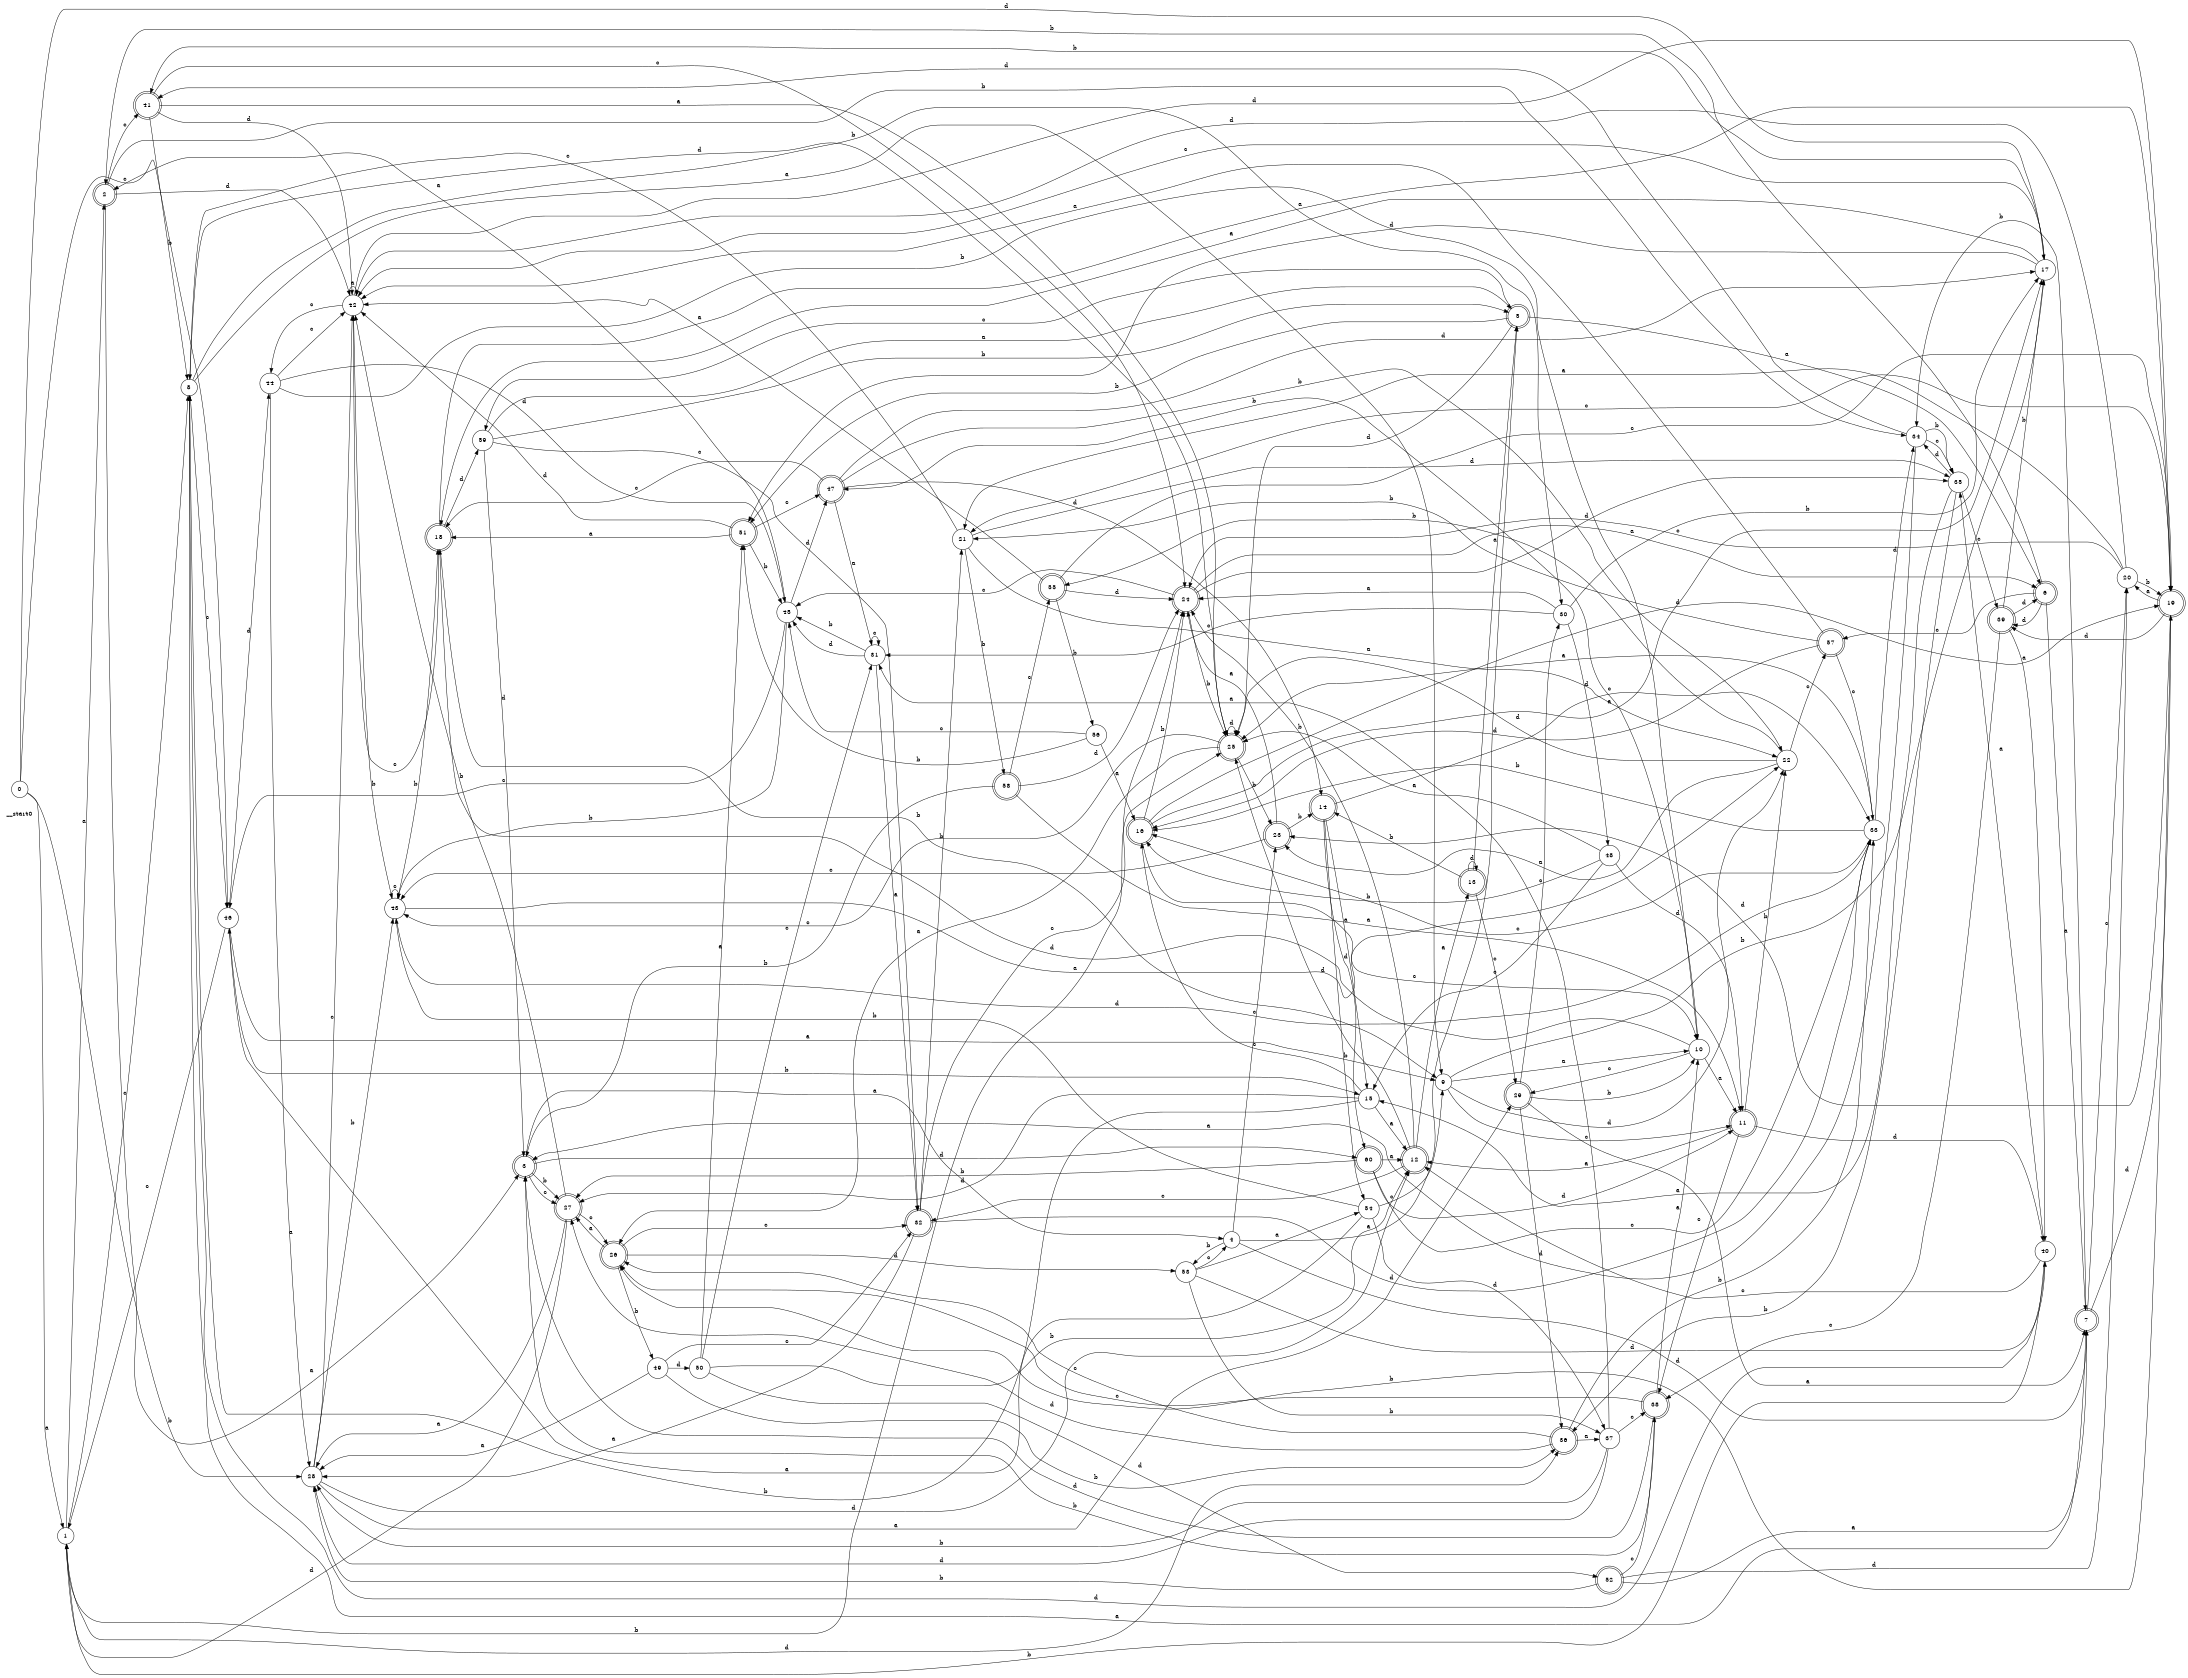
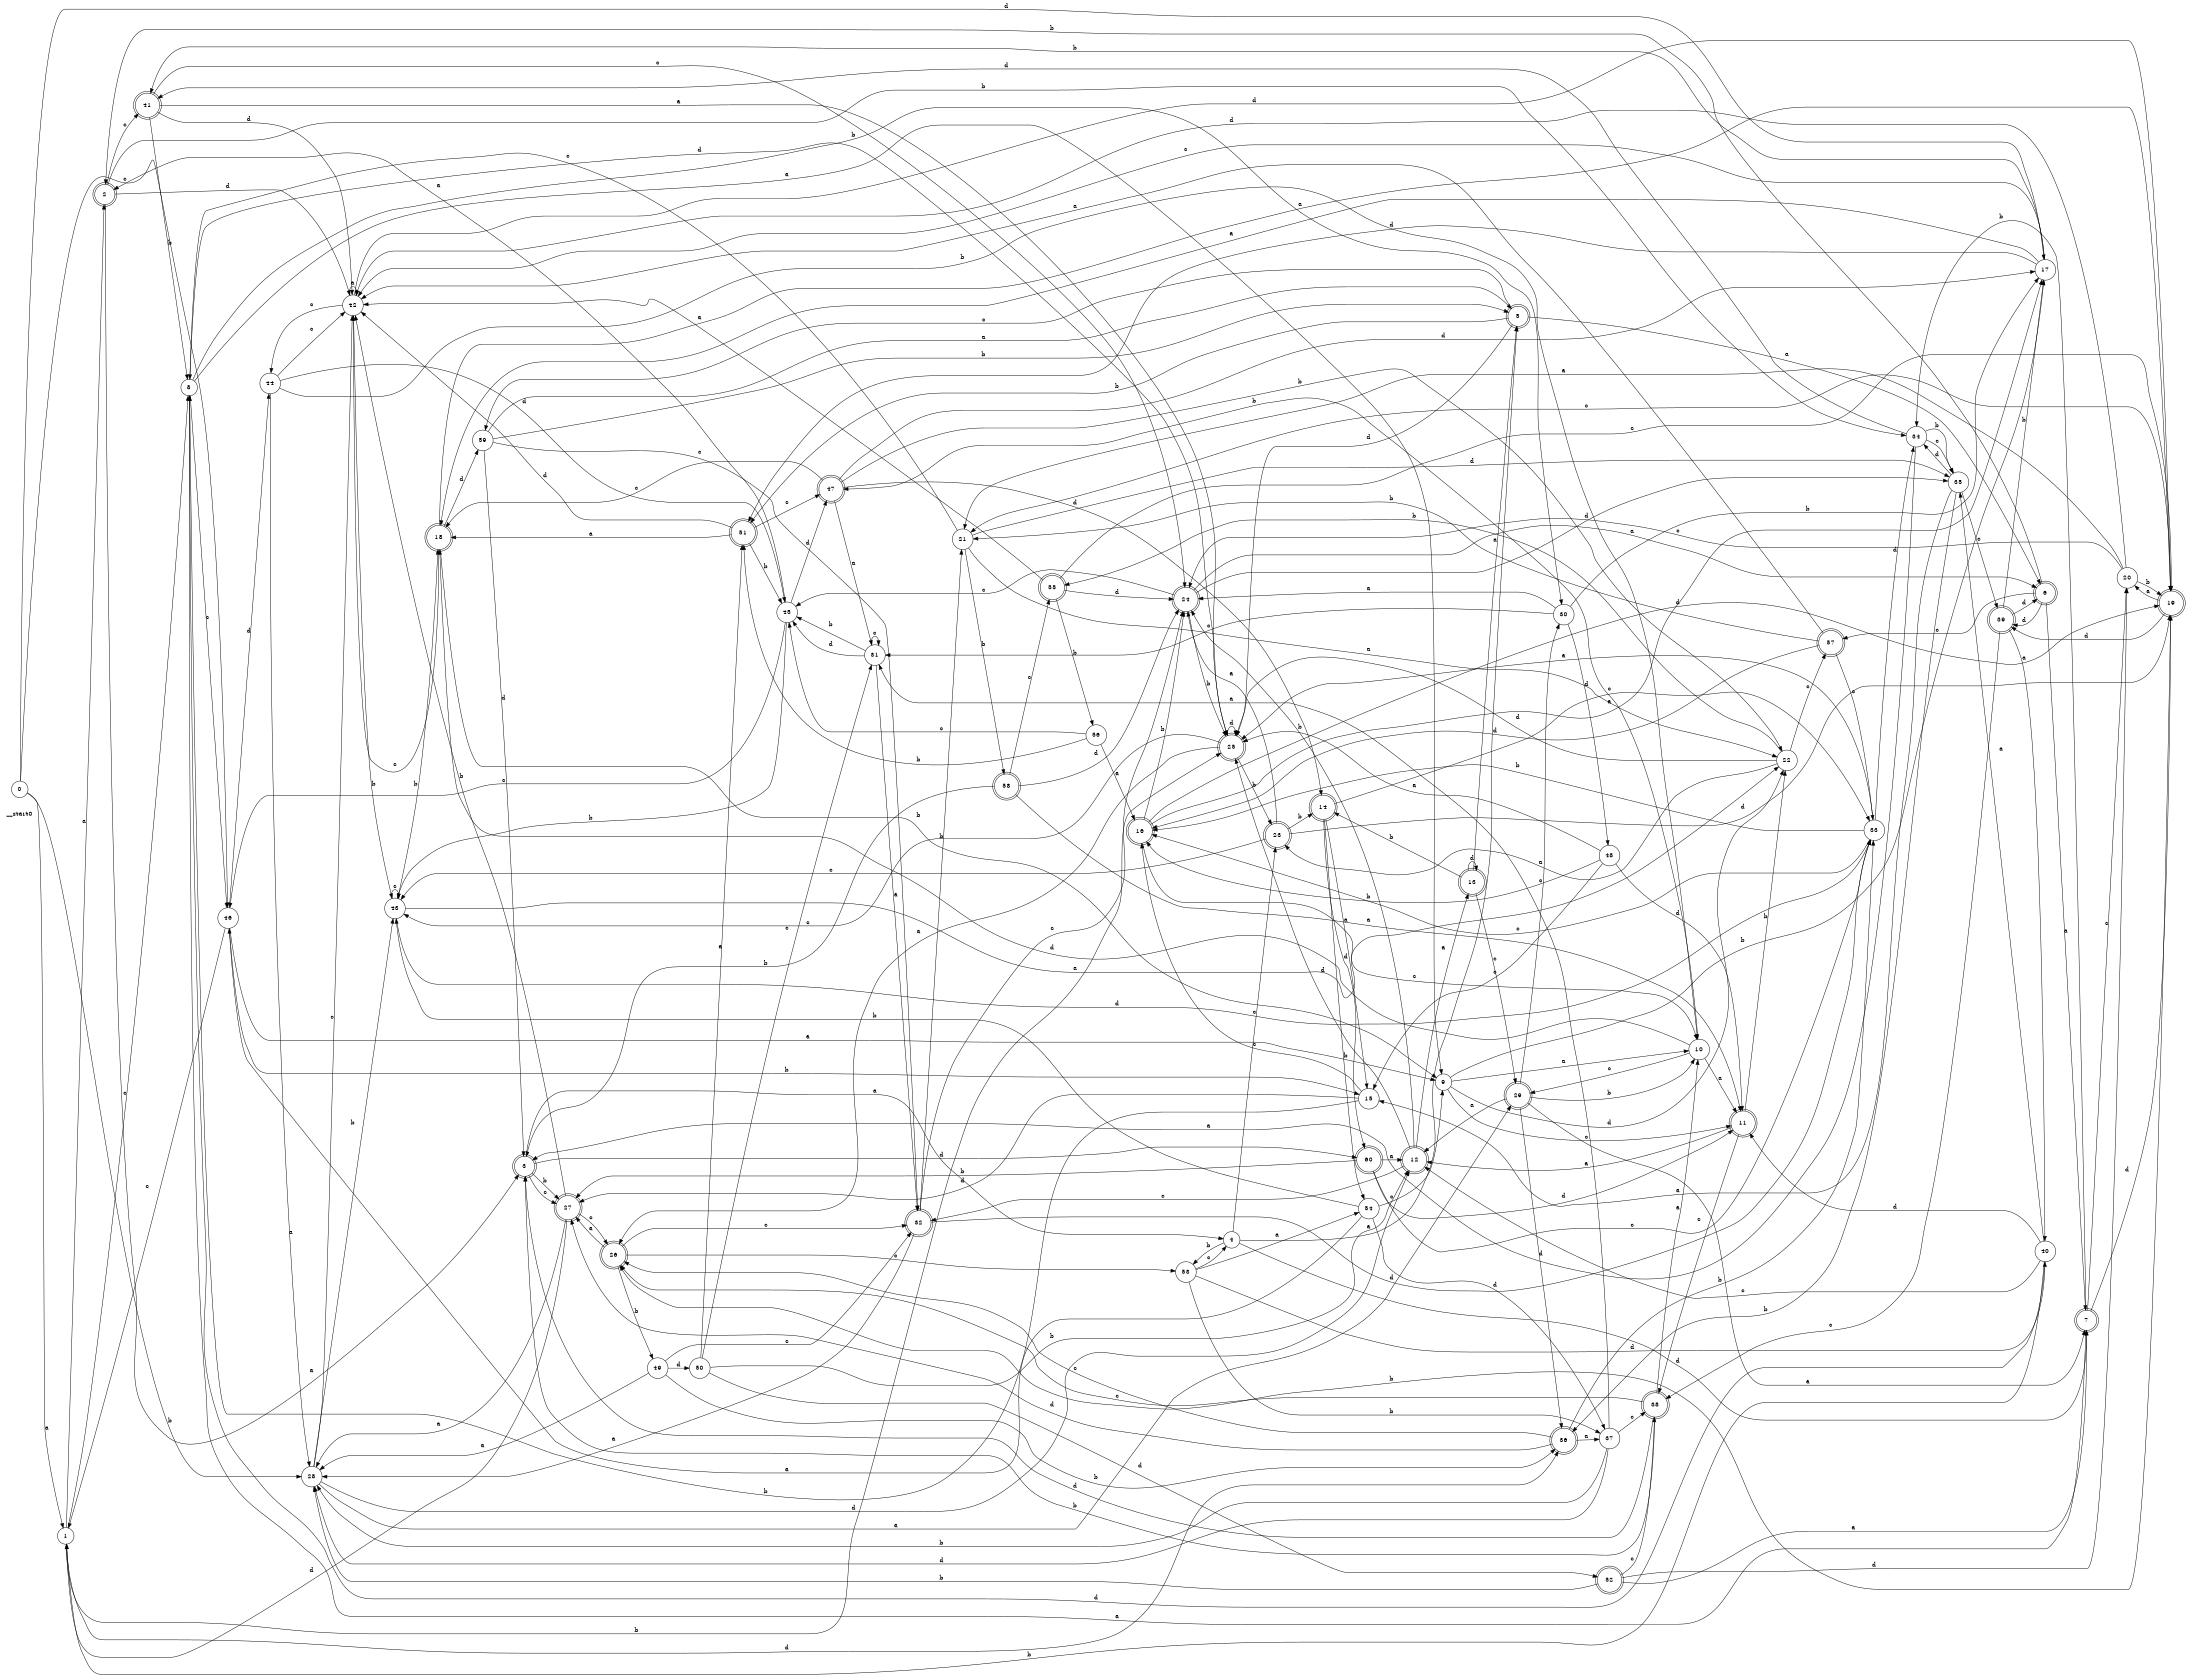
(1883, 1106) -> (1754, 812)
(1389, 1127) -> (1465, 1121)
(1932, 1141) -> (1889, 1210)
(896, 1256) -> (896, 1256)
